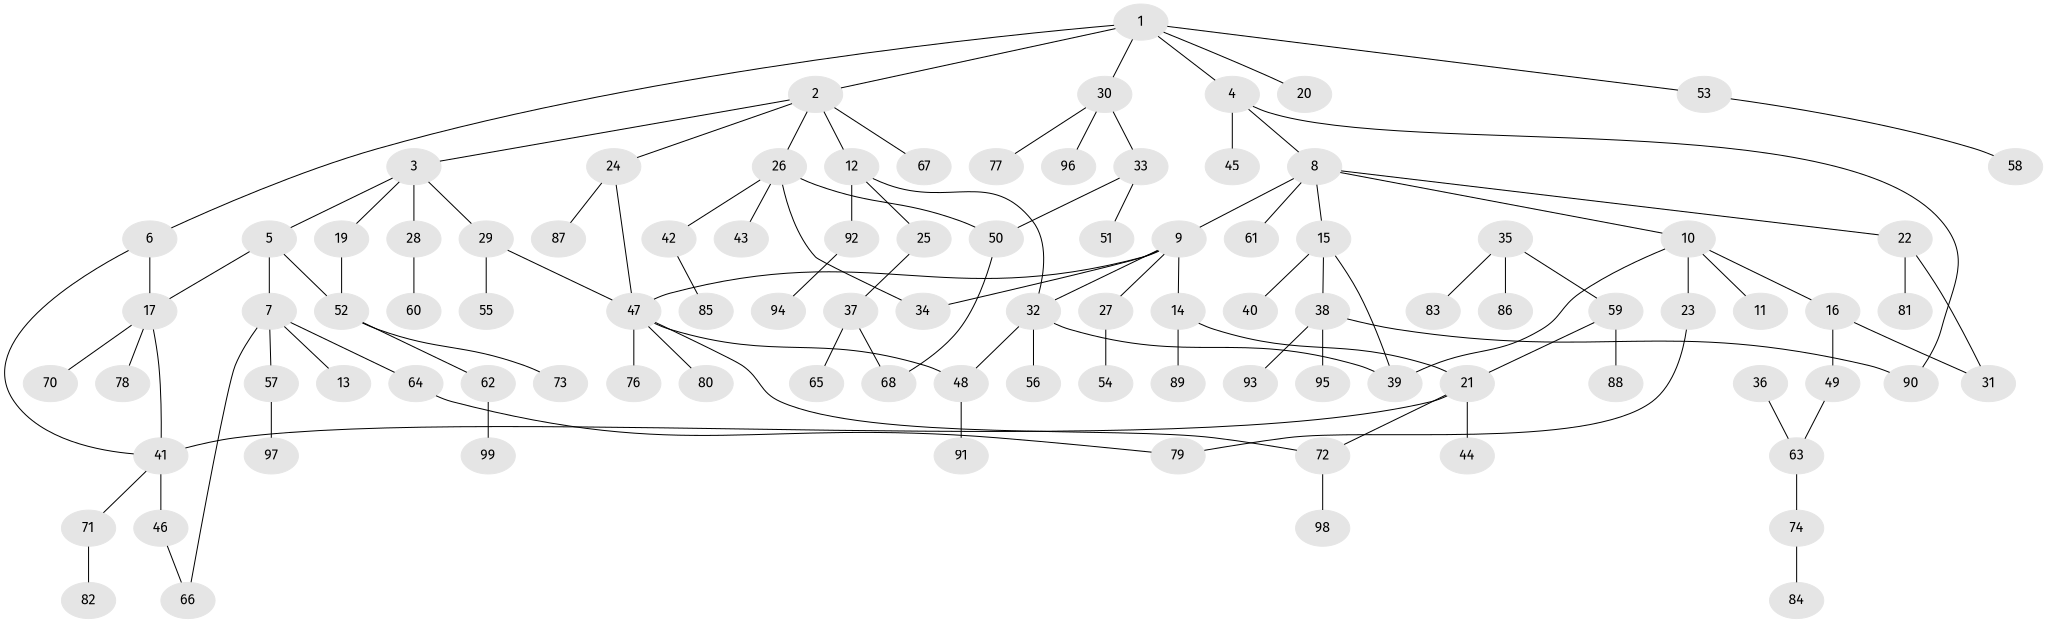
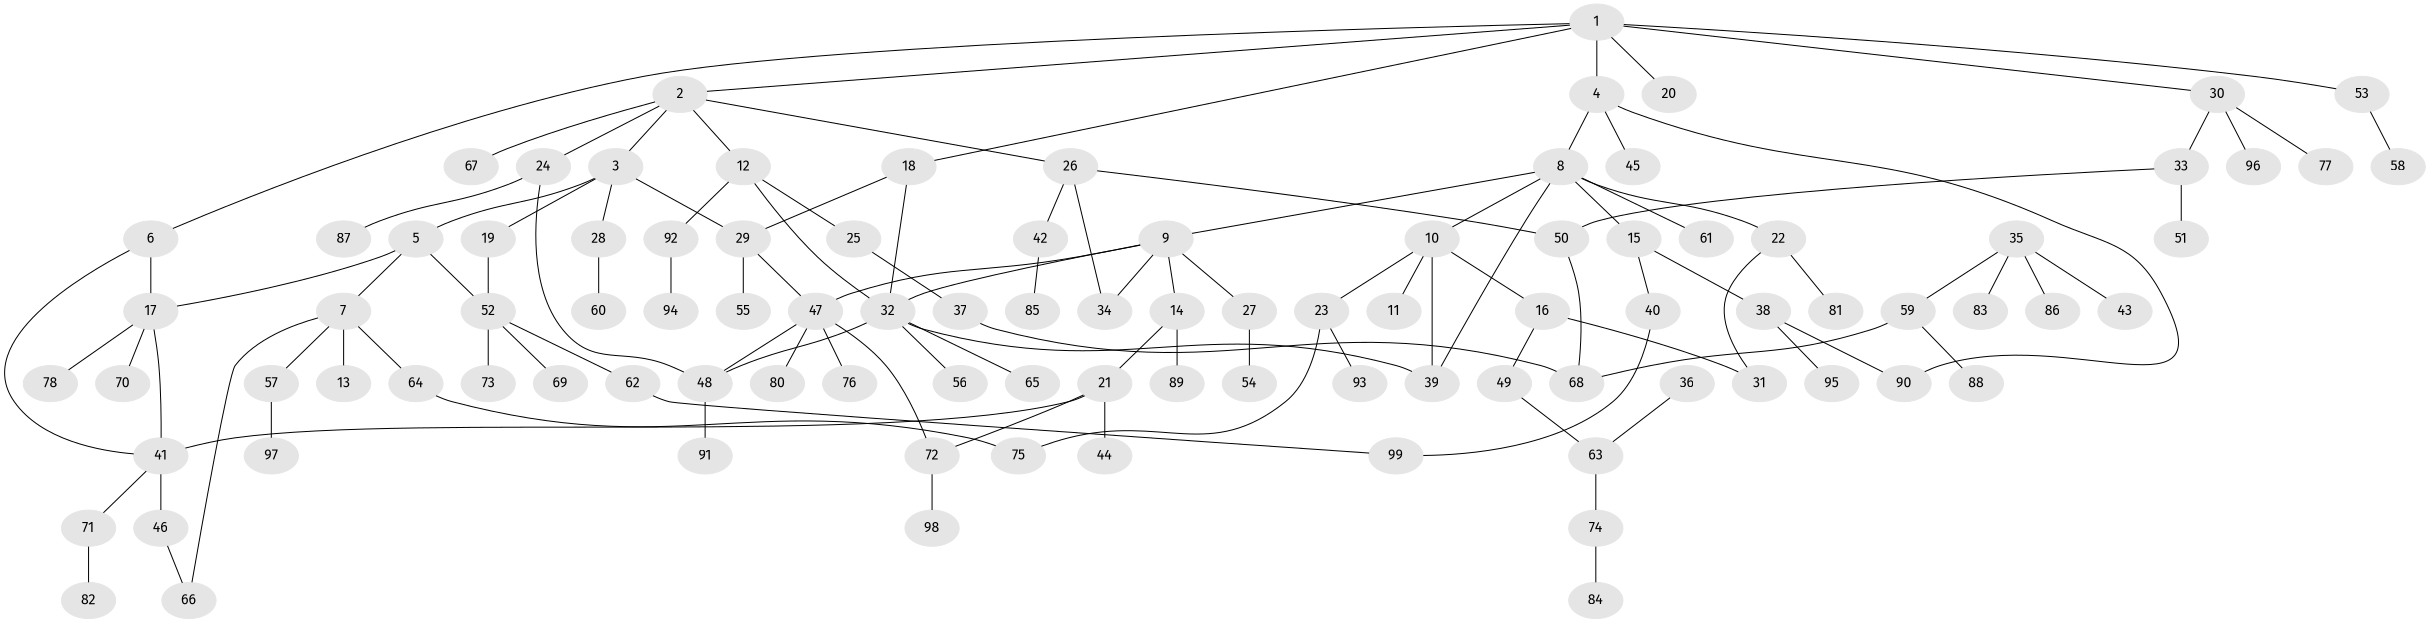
none -> (909, 167)
(760, 203) -> (2071, 275)
(624, 239) -> (558, 322)
(1366, 309) -> (1496, 269)
(1295, 339) -> (1341, 347)
(836, 343) -> (960, 347)
(1539, 349) -> (1745, 353)
none -> (561, 384)
none -> (1555, 433)
(1178, 456) -> (1018, 456)
